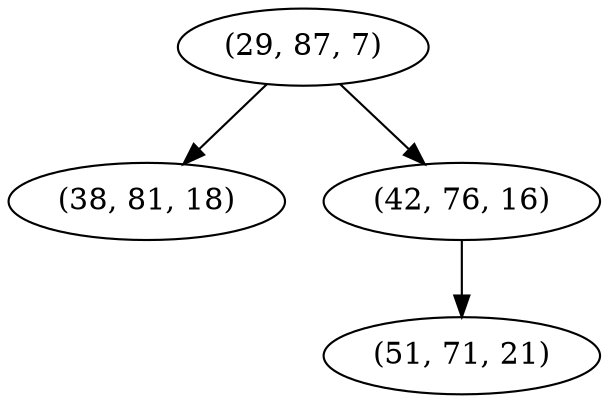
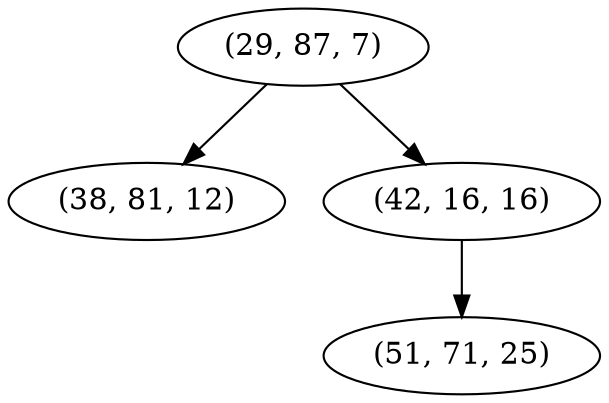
(147, 201) -> (147, 201)
(462, 201) -> (462, 201)
(462, 356) -> (462, 356)
